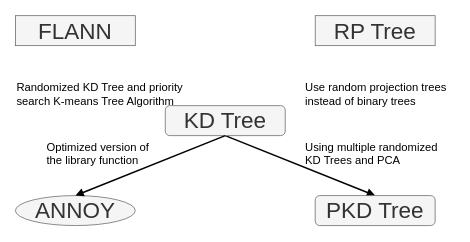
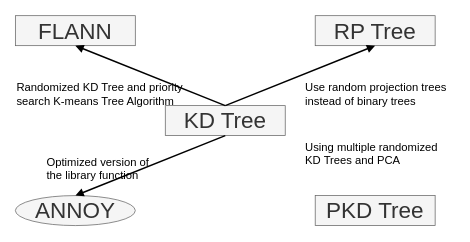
none -> (153, 77)
none -> (297, 77)
(225, 120) -> (225, 120)
(105, 150) -> (105, 165)
(297, 164) -> none
(375, 210) -> (375, 210)
